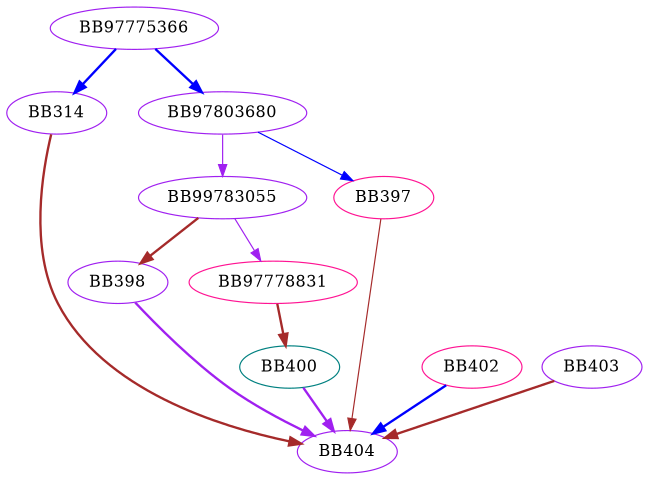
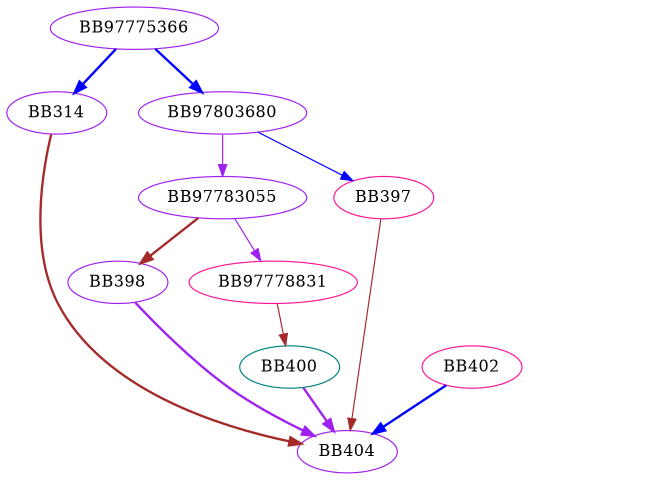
(223, 198) -> (223, 198)
(280, 319) -> (280, 319)
(592, 367) -> none
